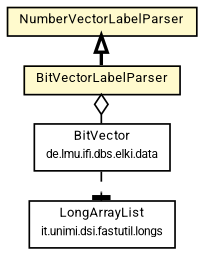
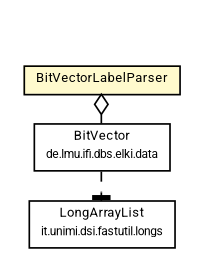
(101, 21) -> none
